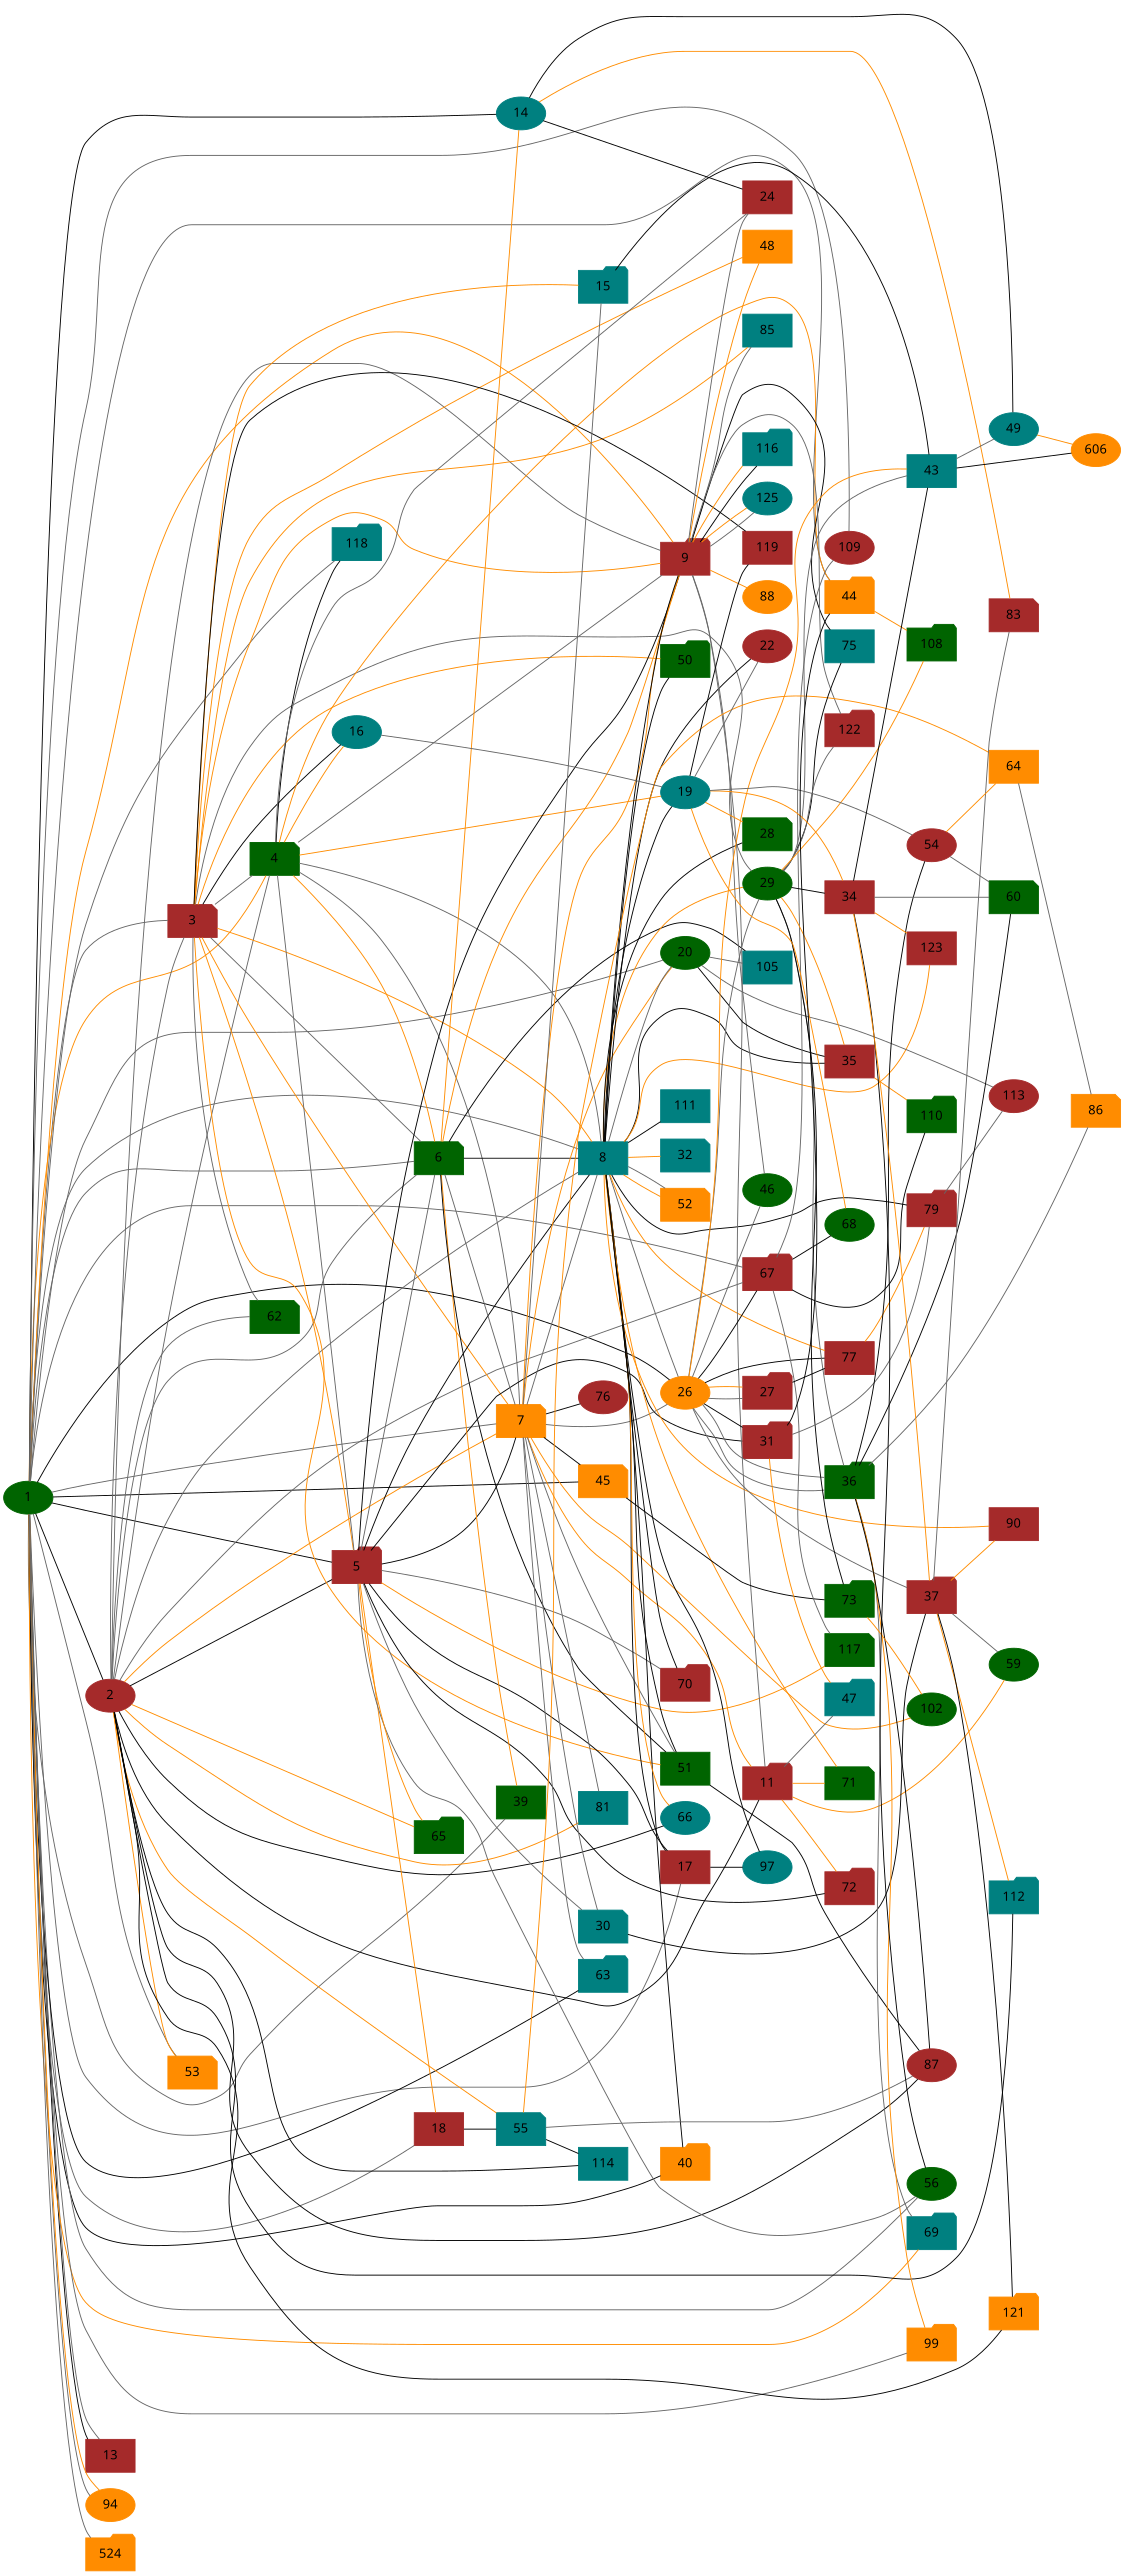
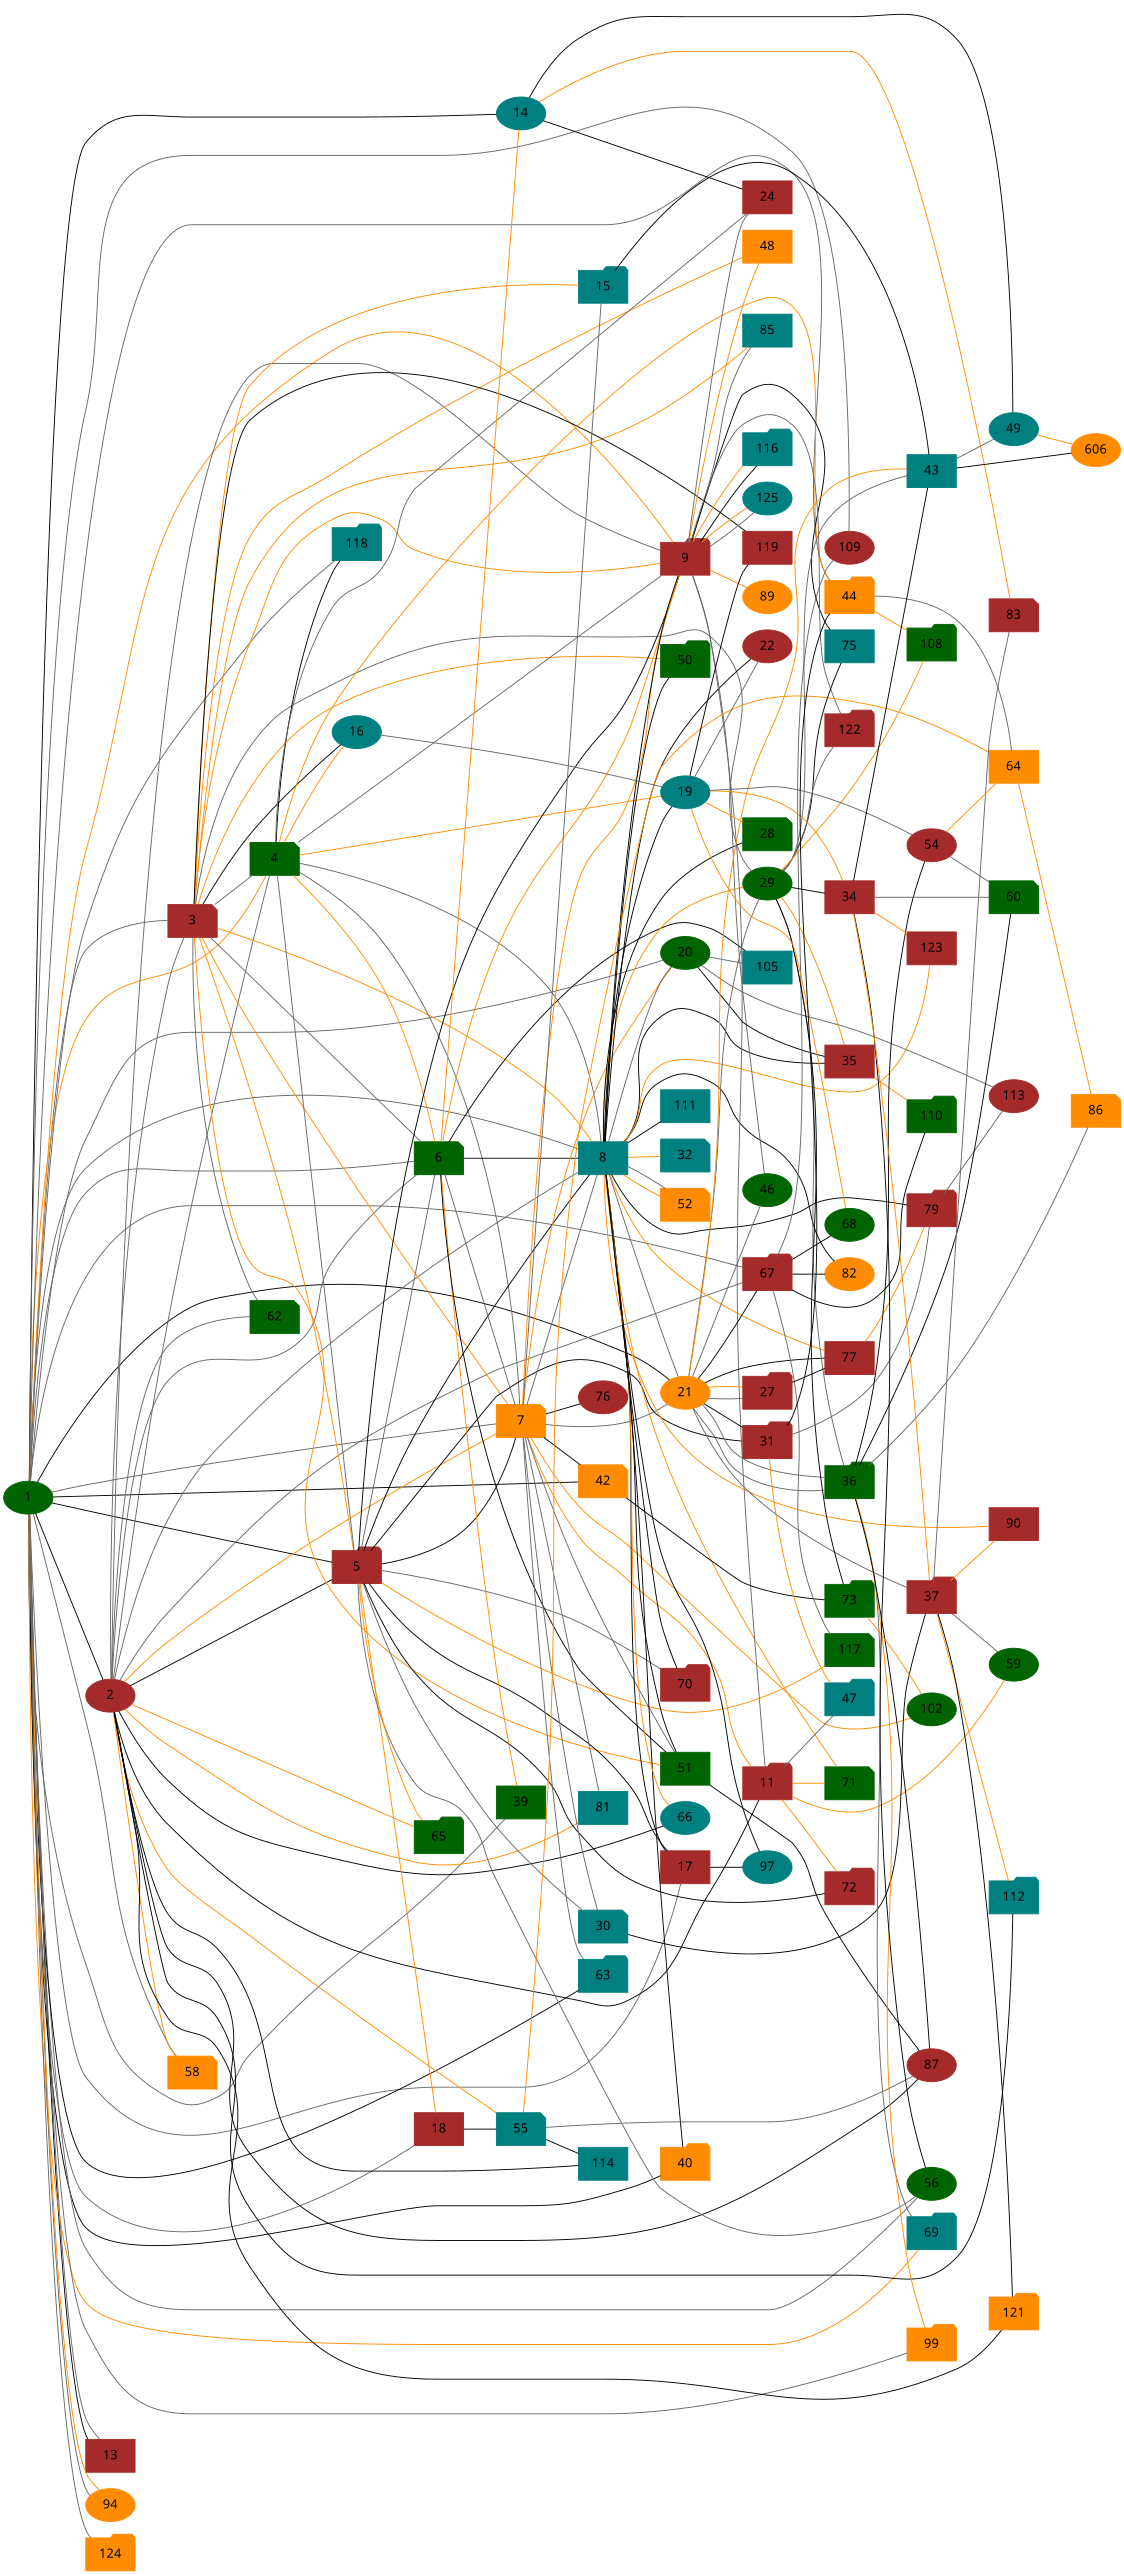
(767, 597) -> (767, 597)
none -> (975, 642)
(1055, 939) -> (1055, 939)
none -> (850, 1274)
(685, 1393) -> (685, 1393)
(603, 1481) -> (603, 1481)
(193, 2073) -> (193, 2073)
(110, 2554) -> (110, 2554)
